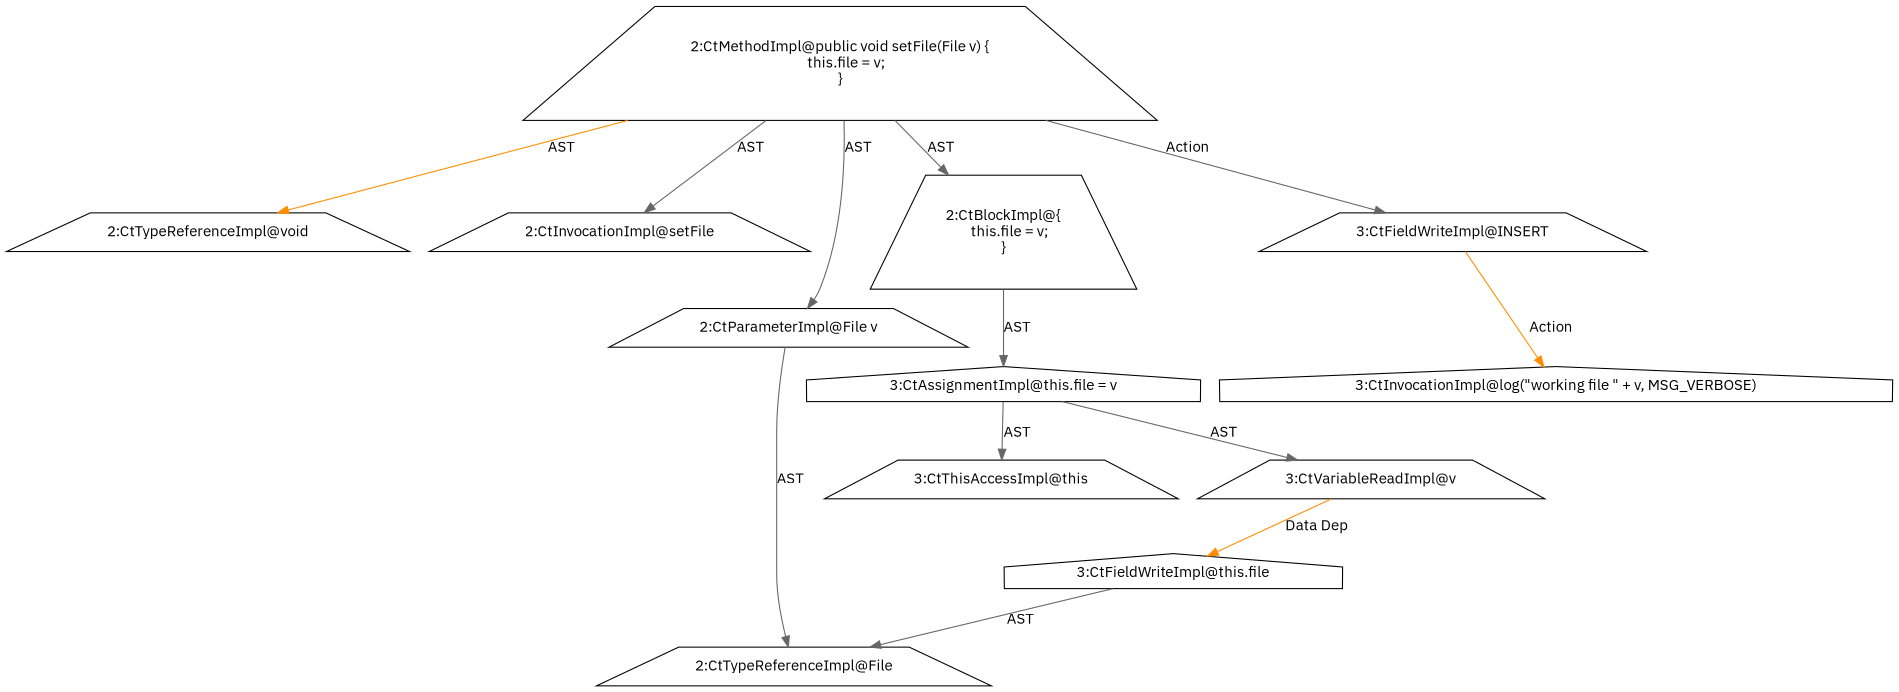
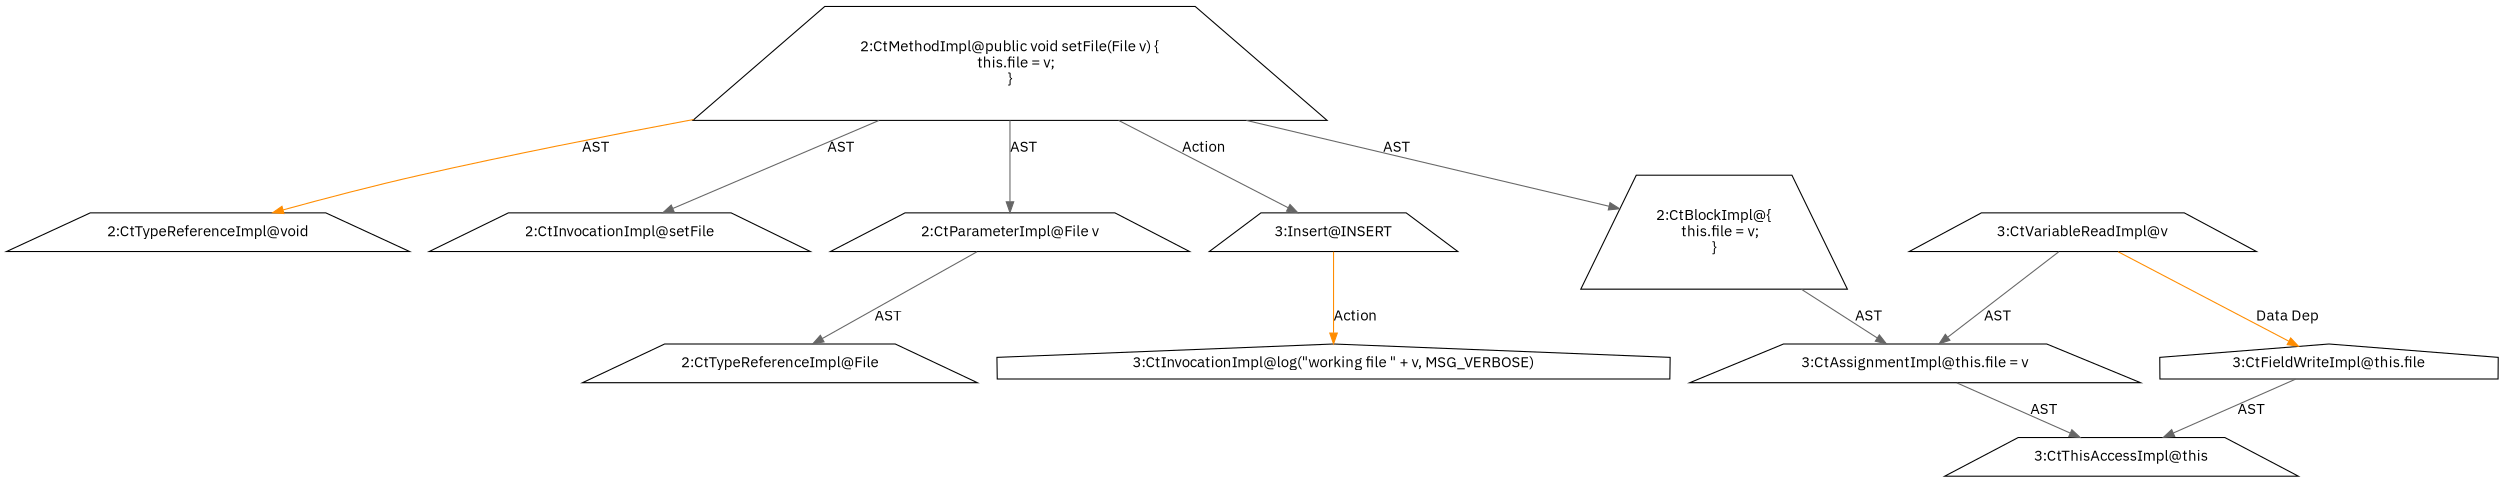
(1453, 232) -> (1334, 232)
(1004, 386) -> (1915, 363)
(1174, 429) -> (2003, 294)
(997, 617) -> (2234, 406)
